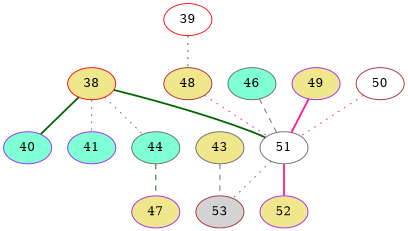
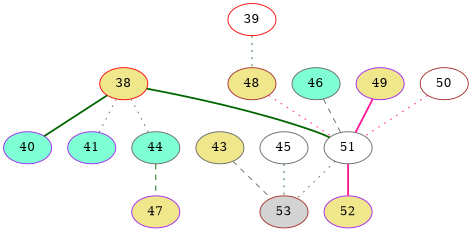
none -> (284, 148)
